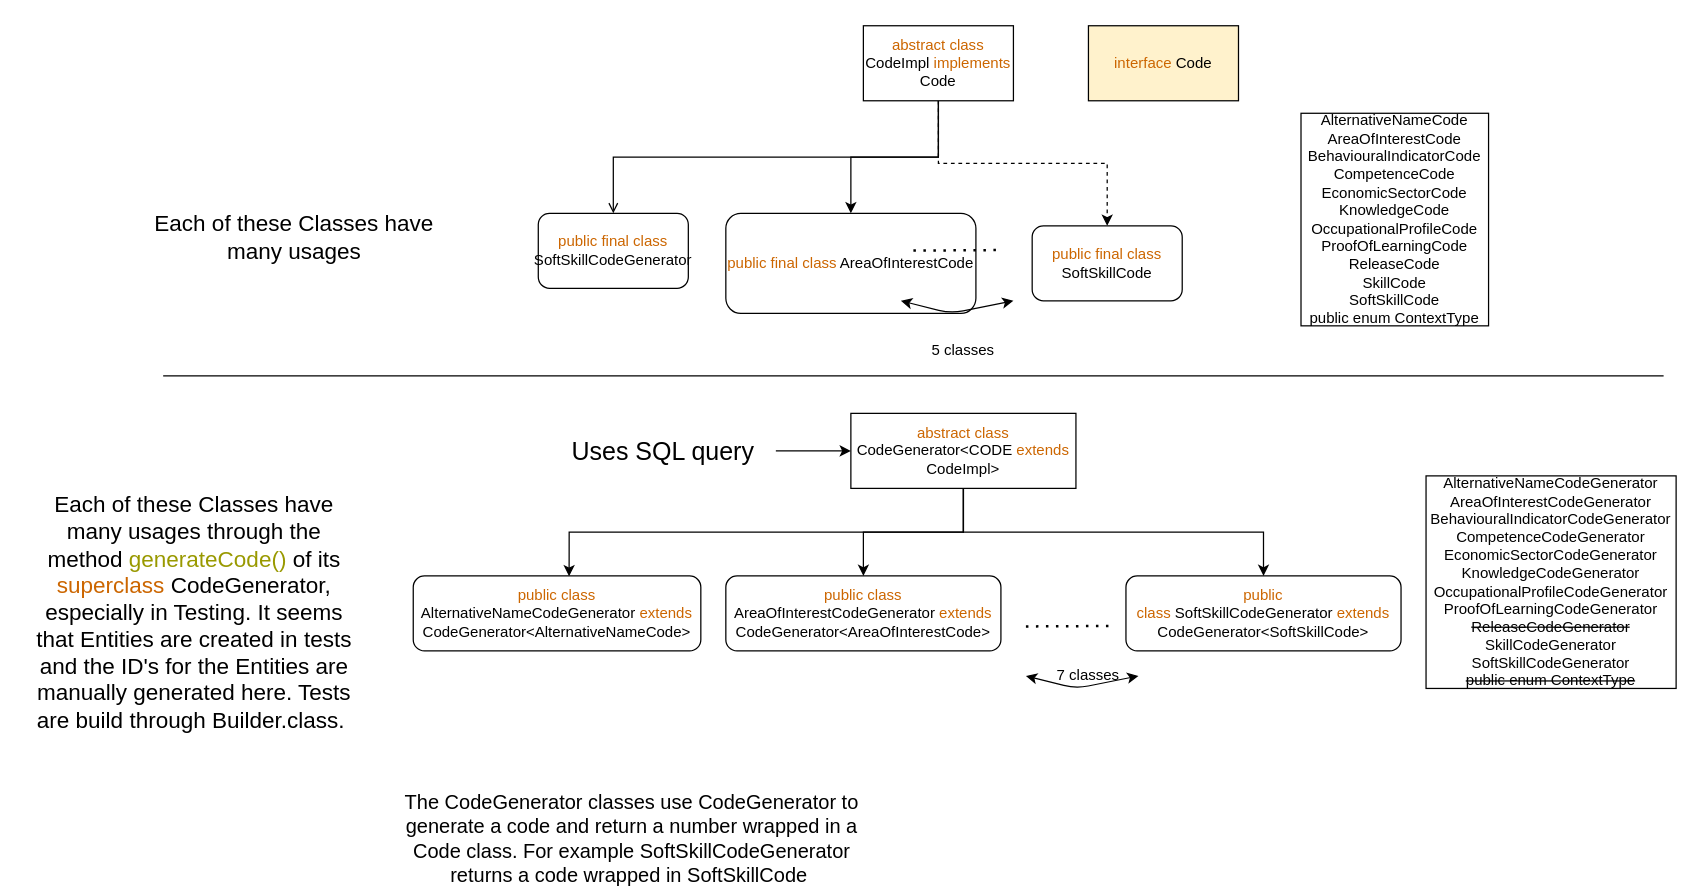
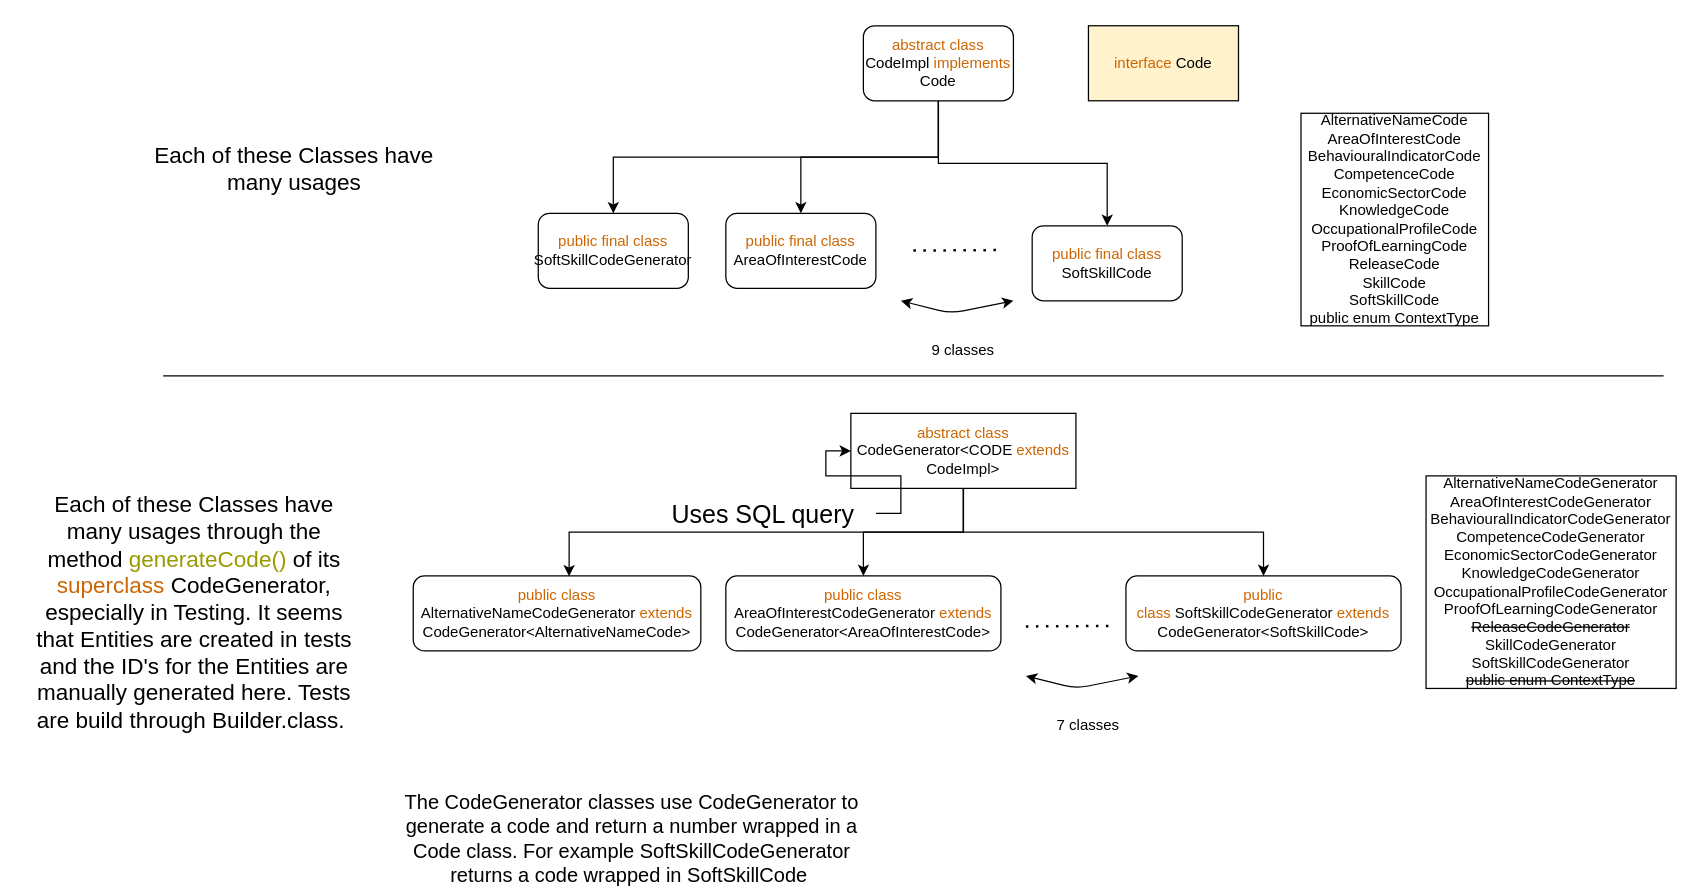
(938, 63) -> (938, 63)
(1047, 163) -> (1047, 163)
(613, 205) -> (613, 203)
(294, 238) -> (294, 169)
(851, 263) -> (801, 251)
(963, 351) -> (963, 351)
(663, 451) -> (763, 513)
(1088, 676) -> (1088, 726)
